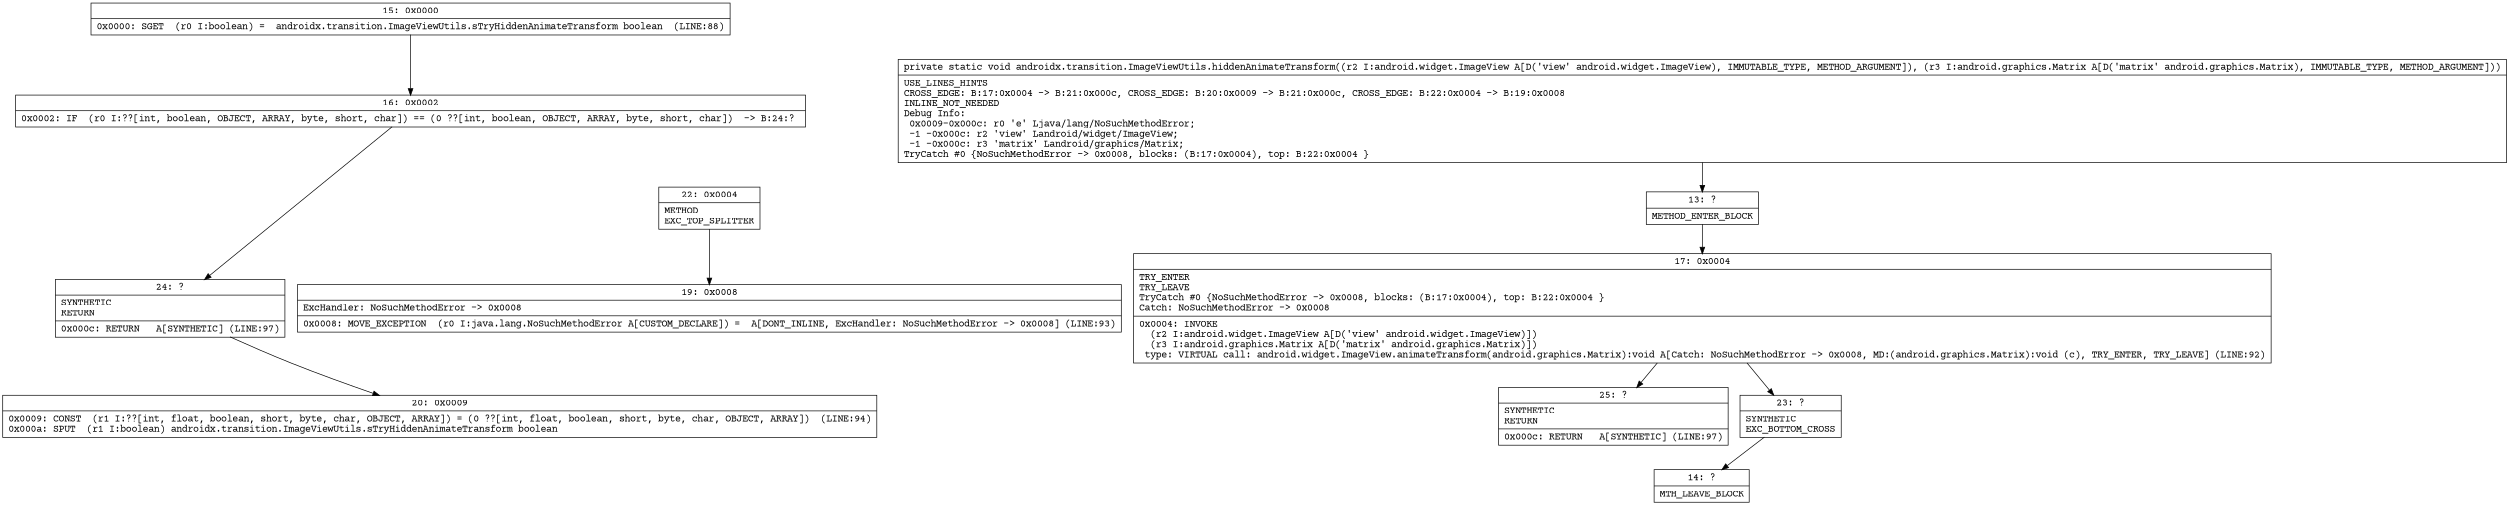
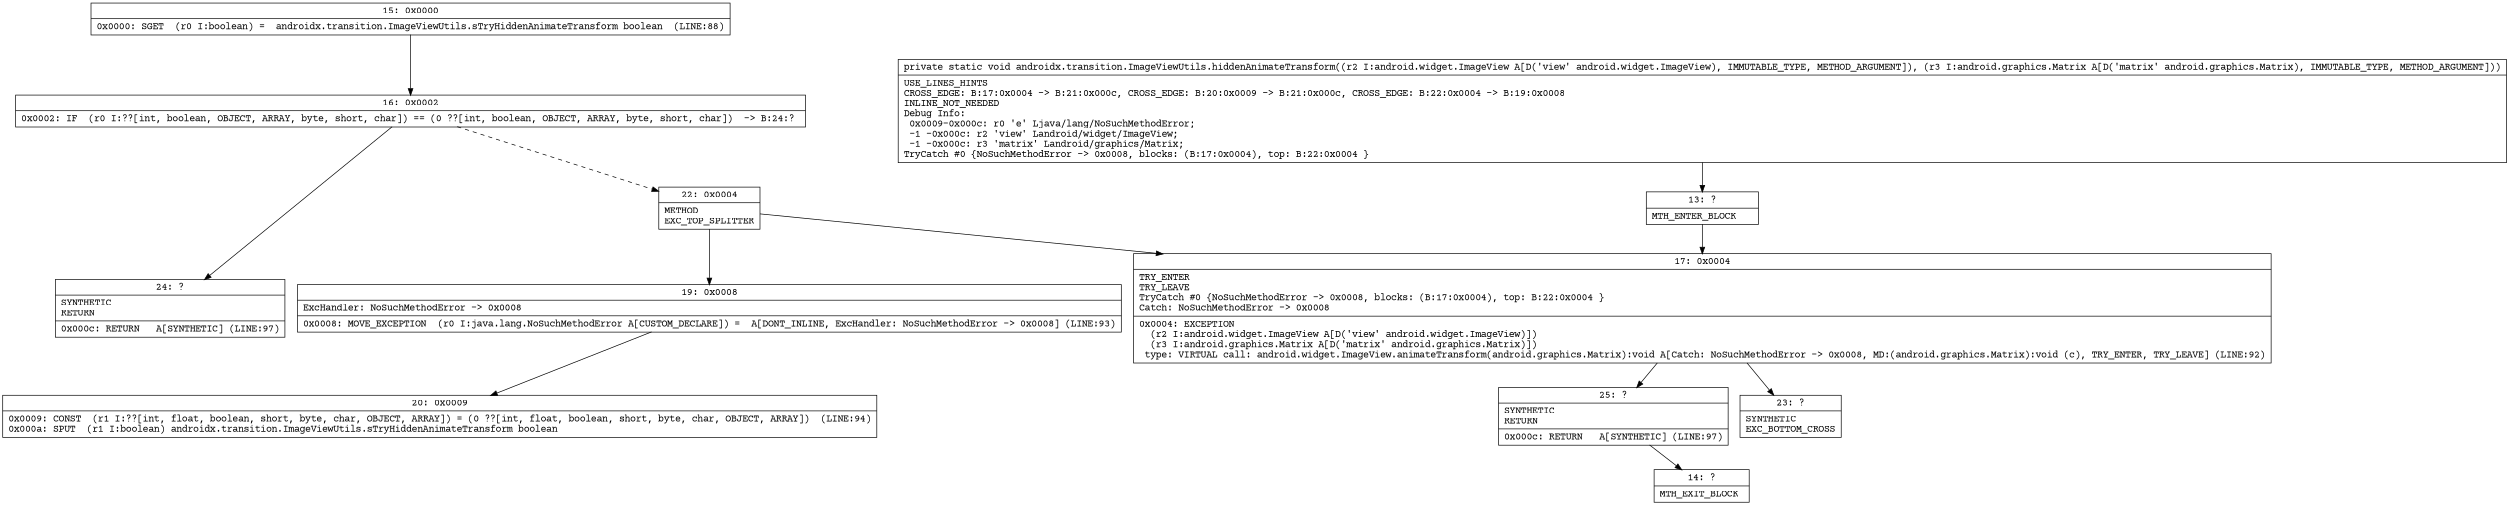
none -> (555, 158)
(1702, 216) -> (1694, 216)
none -> (958, 234)
(1184, 324) -> (1192, 324)
(301, 367) -> (574, 362)
(1746, 451) -> (1663, 455)
(1702, 494) -> (1699, 494)
